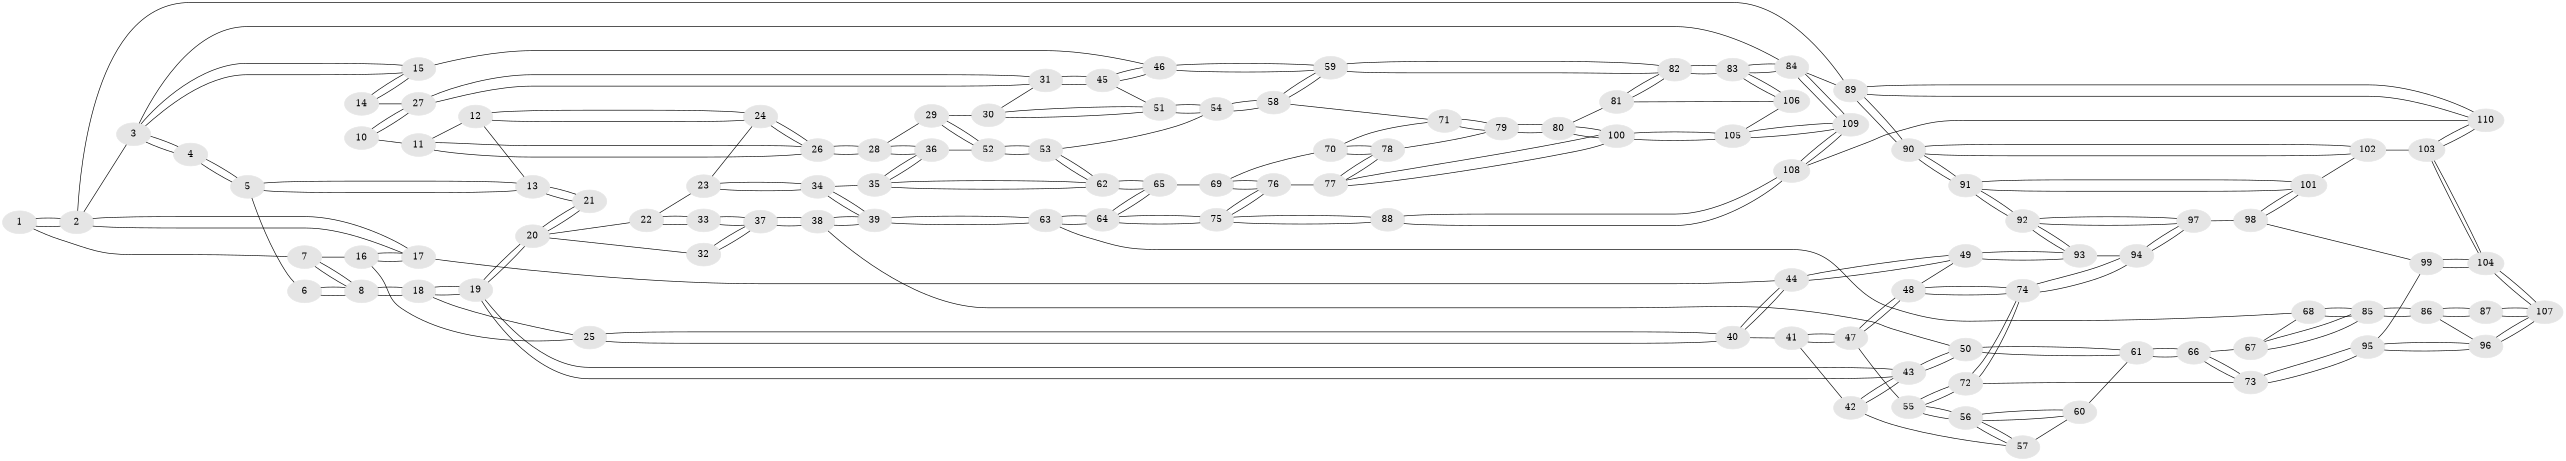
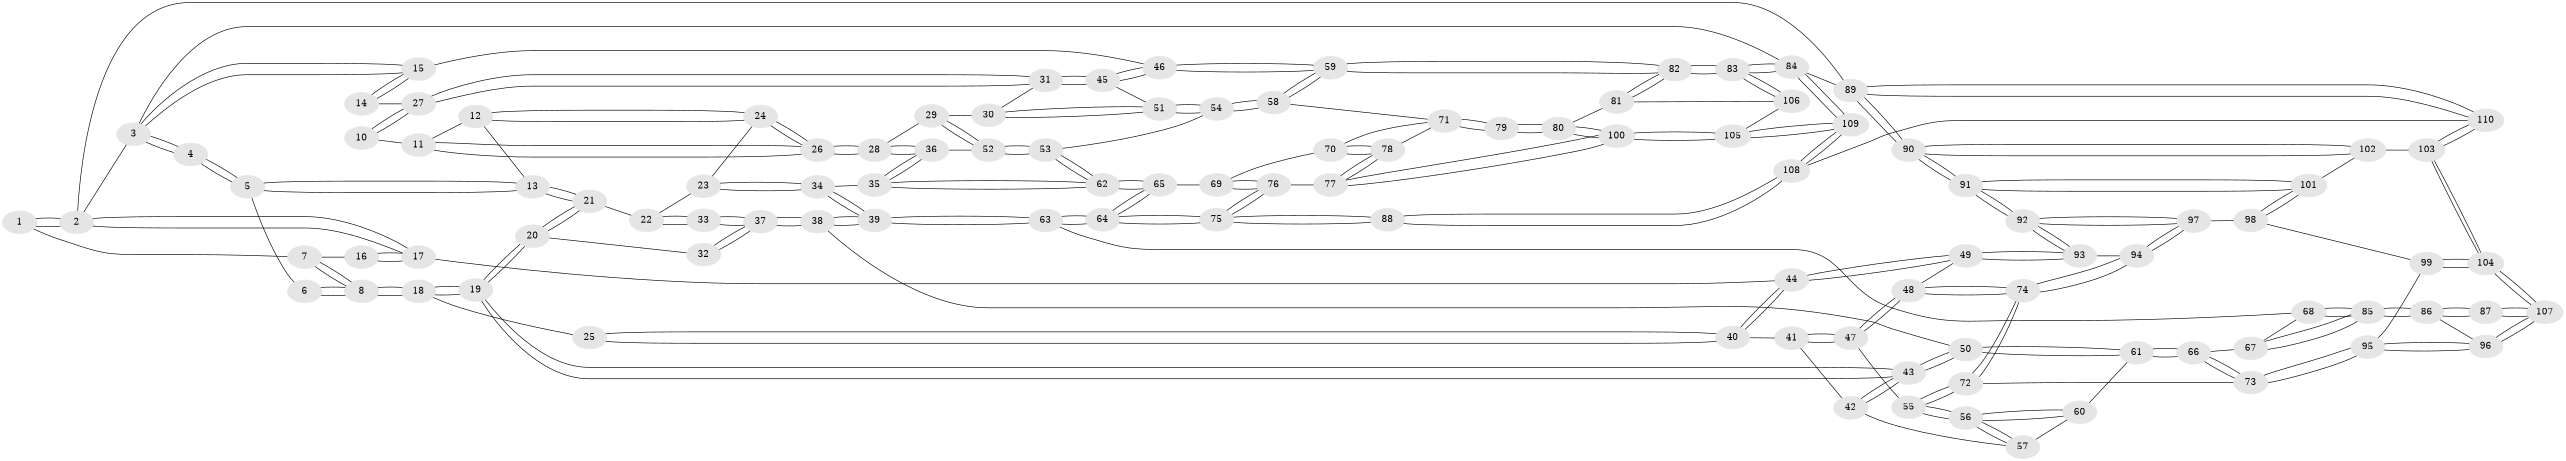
(1445, 141) -> (1416, 136)
(590, 228) -> (618, 211)
(459, 332) -> none
